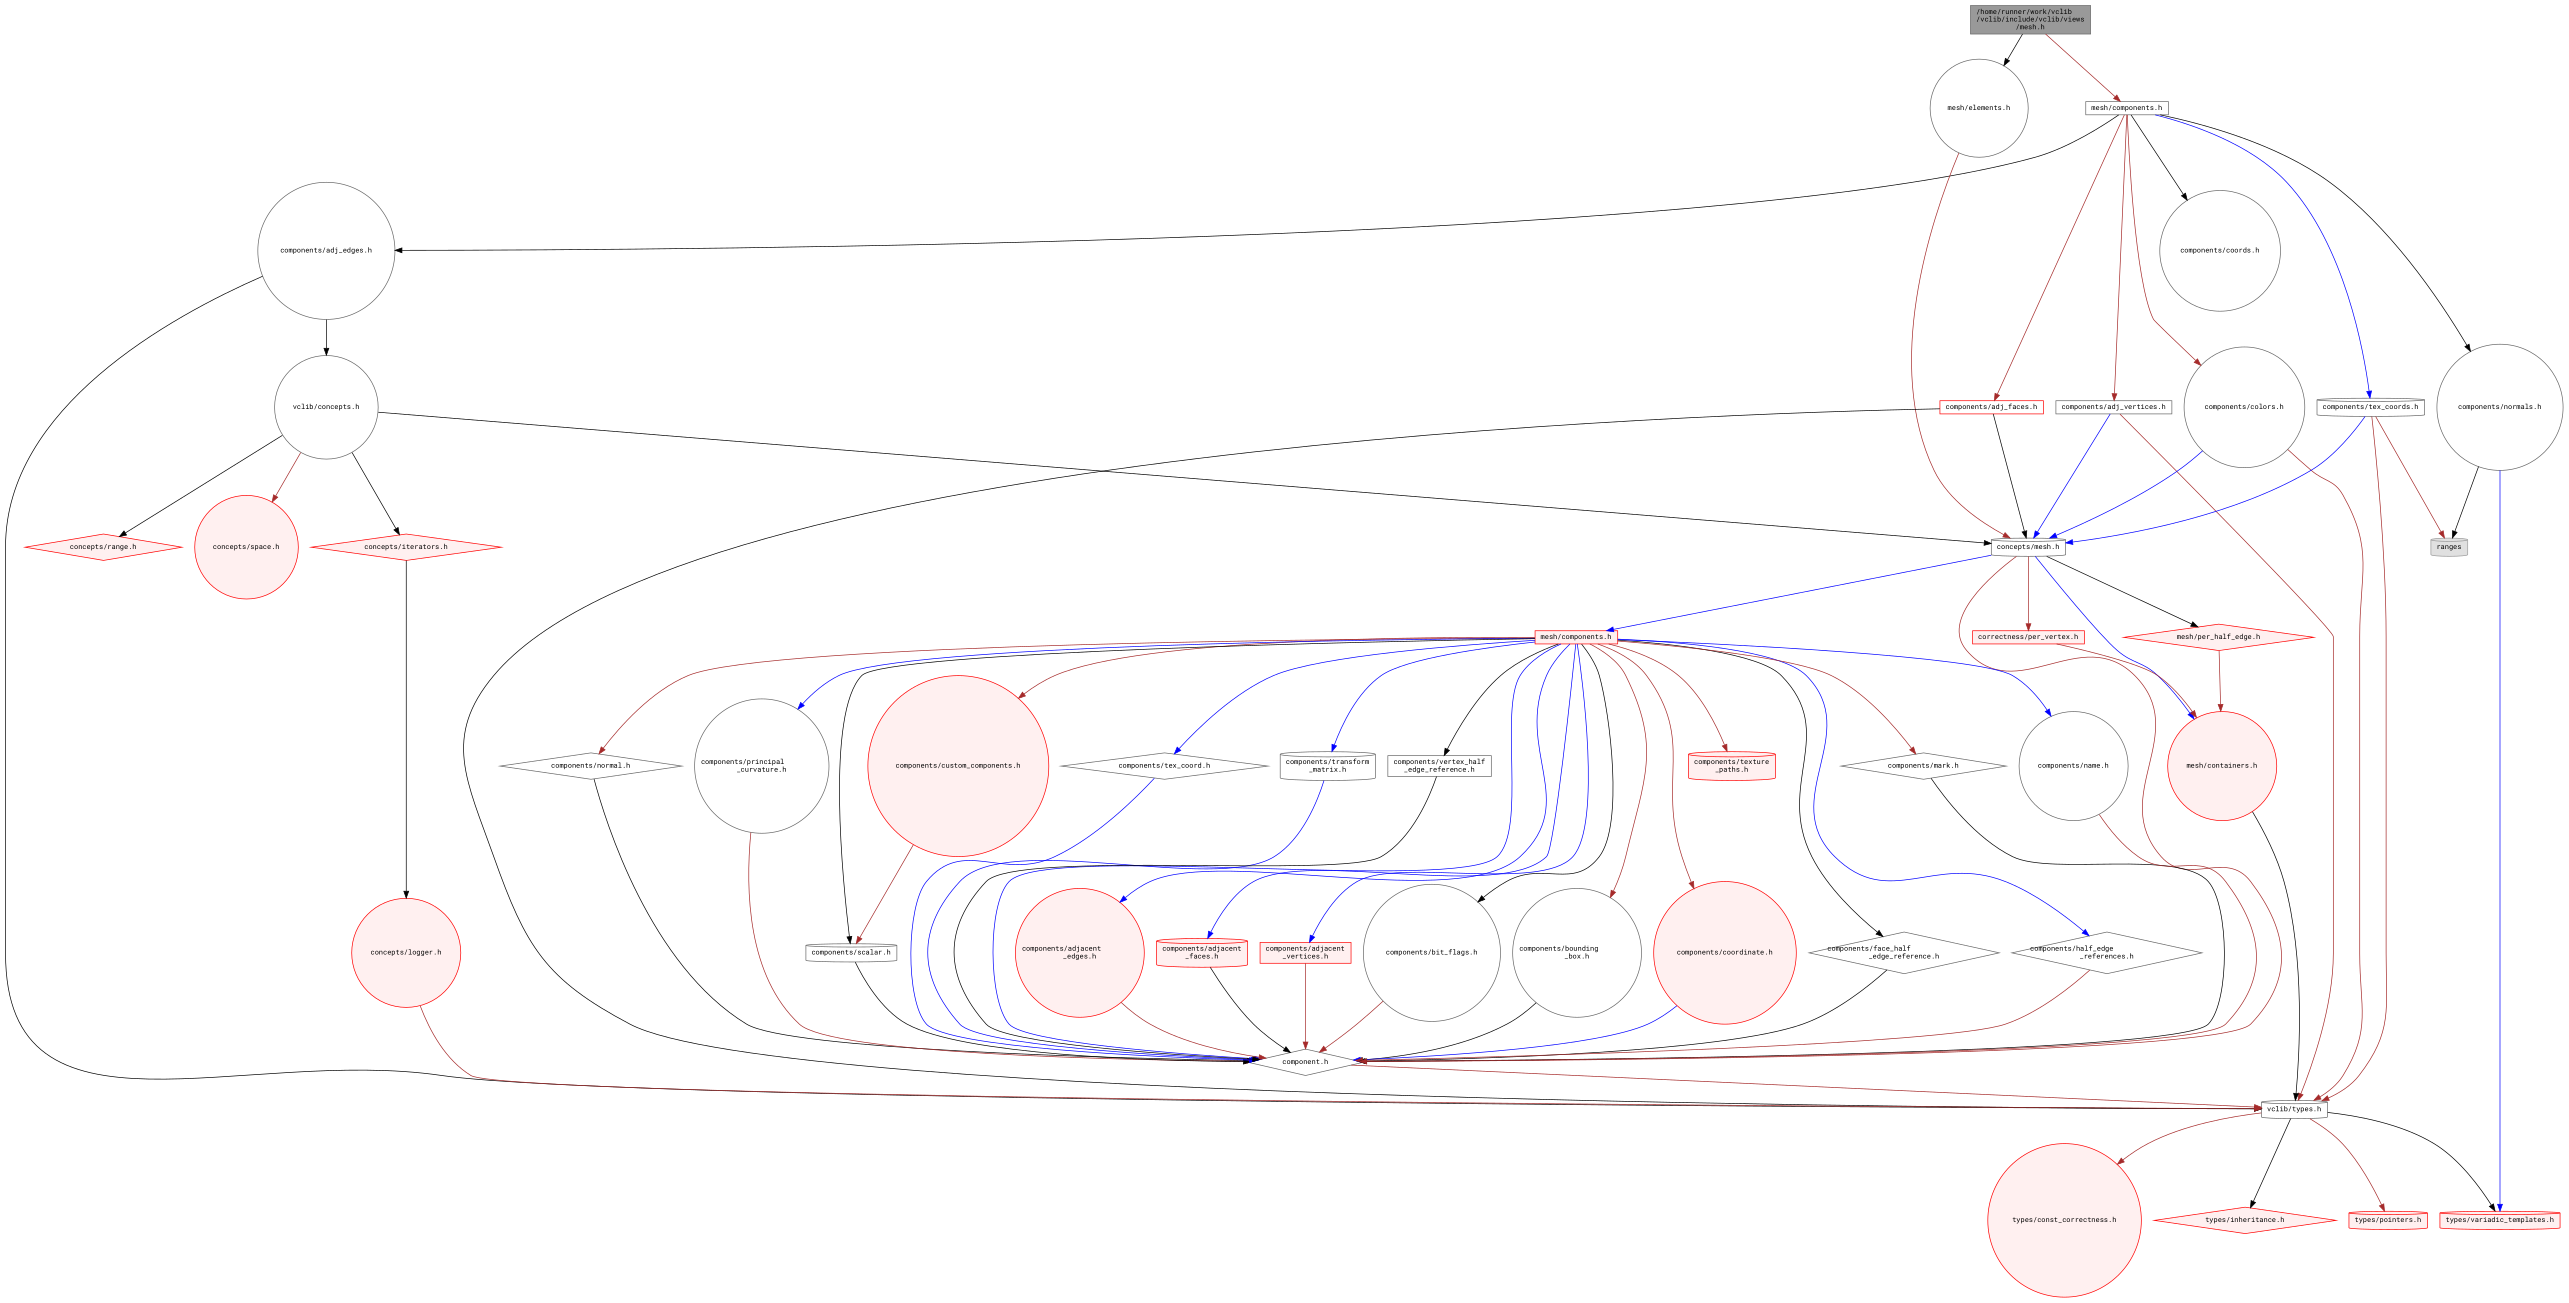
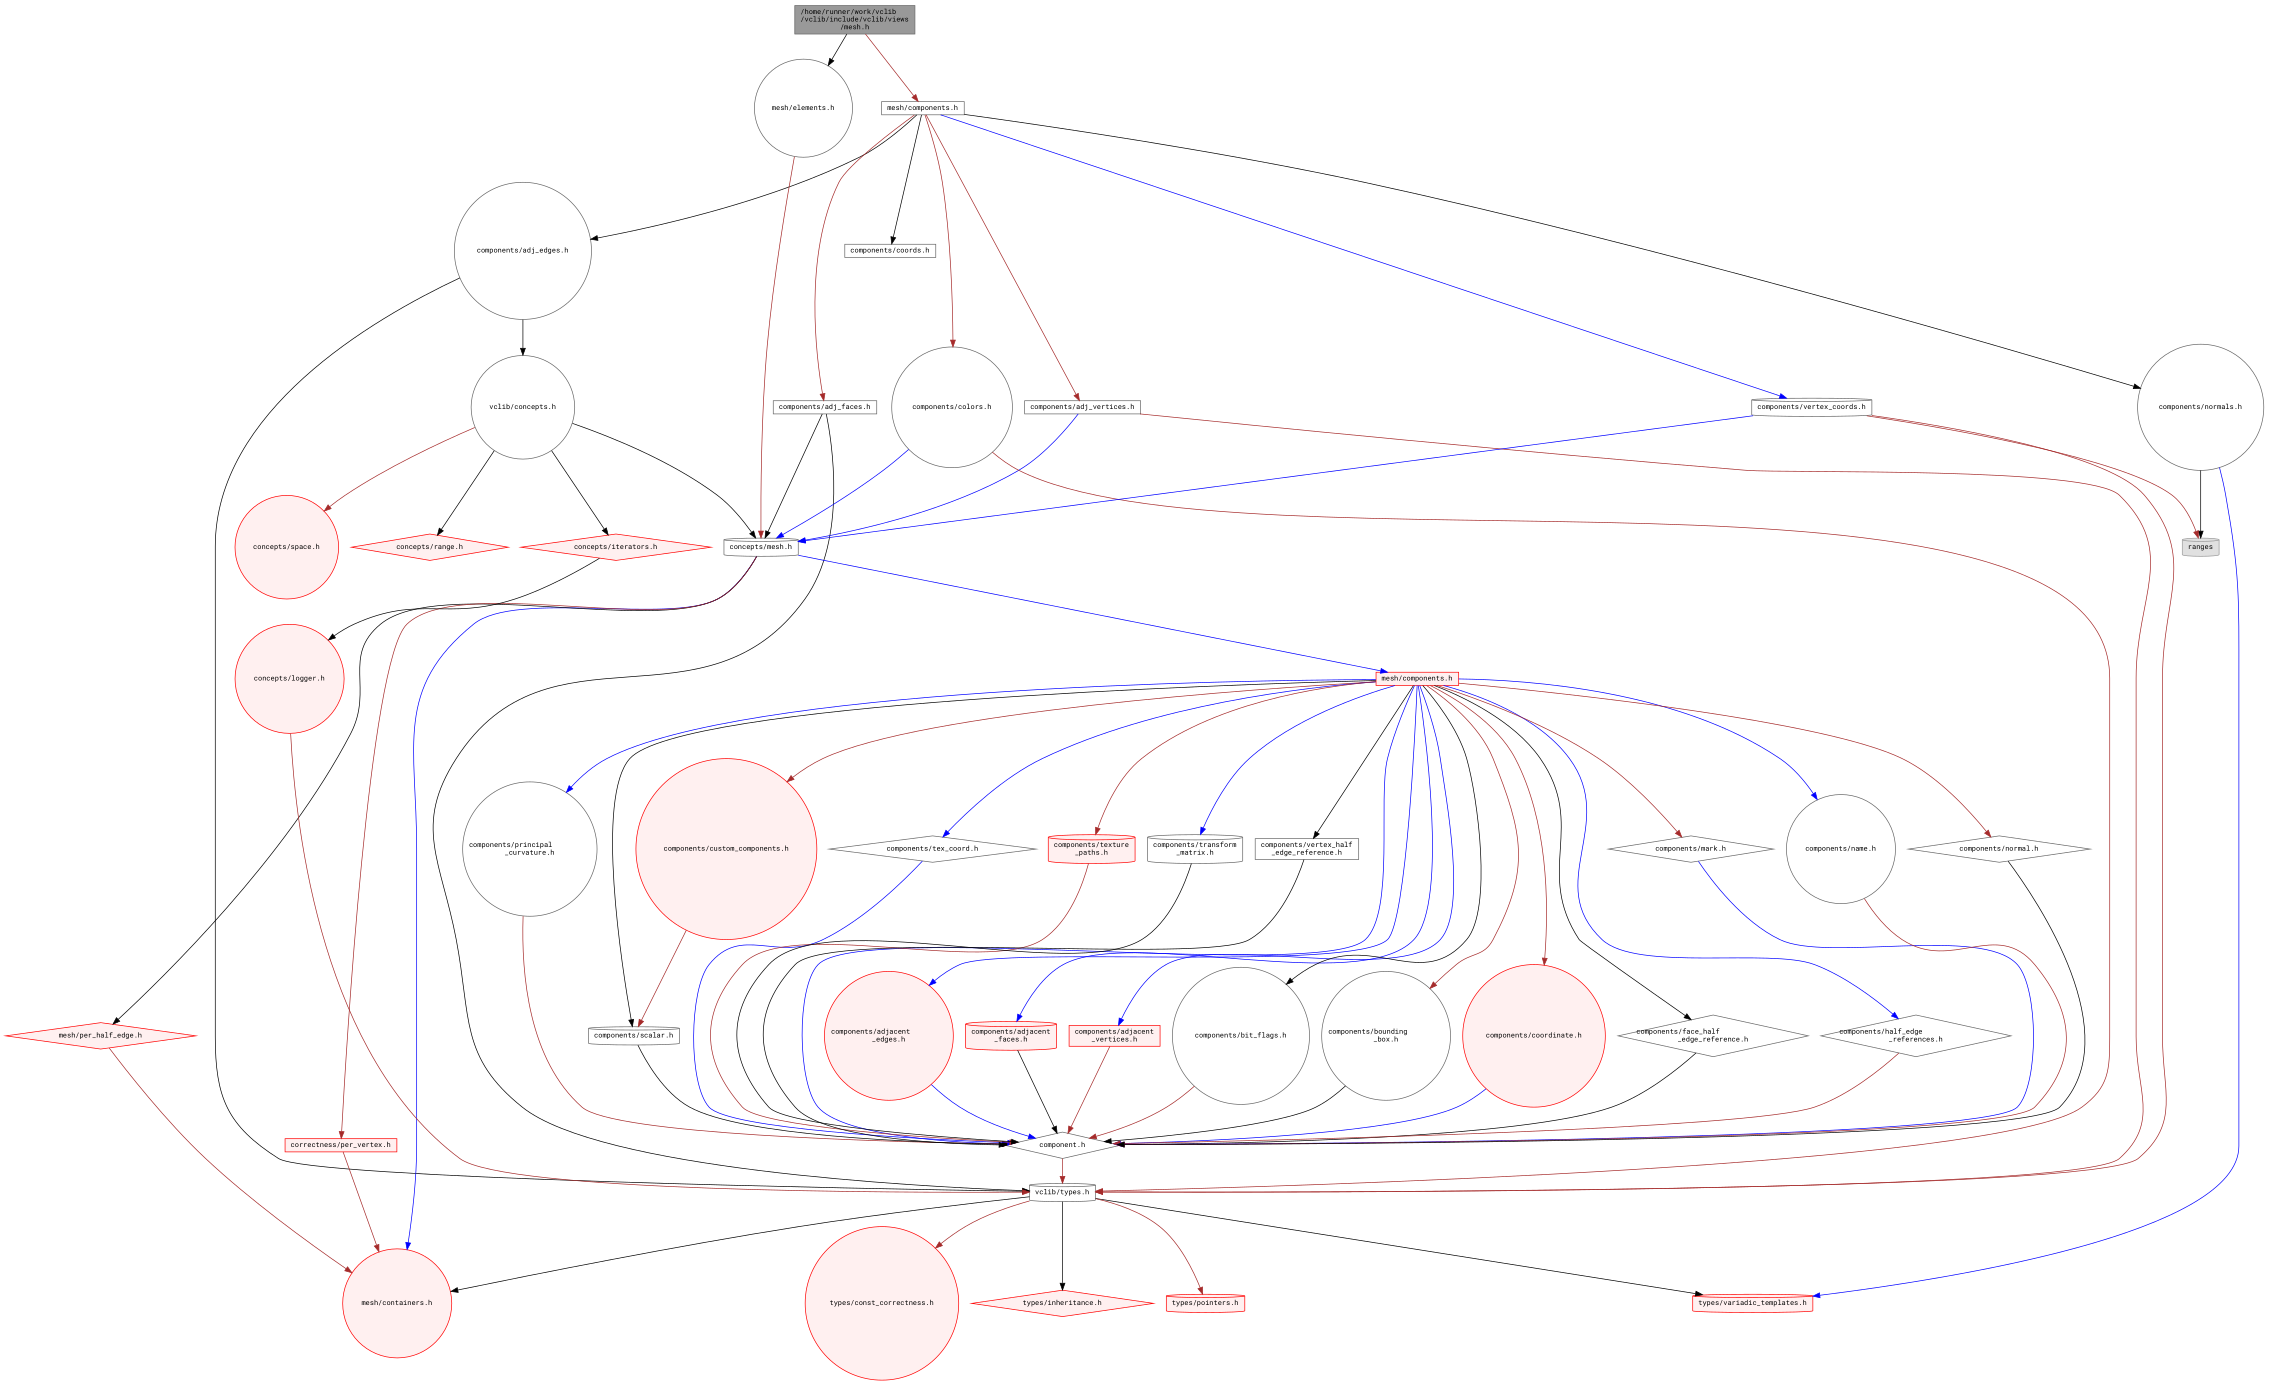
(2220, 251) -> (890, 251)
(1992, 407) -> (825, 407)
(2371, 407) -> (1812, 407)
(947, 898) -> (779, 959)
(2296, 949) -> (742, 1236)
(2211, 1020) -> (1998, 1113)
(2223, 1032) -> (732, 978)
(1186, 1040) -> (977, 1117)
